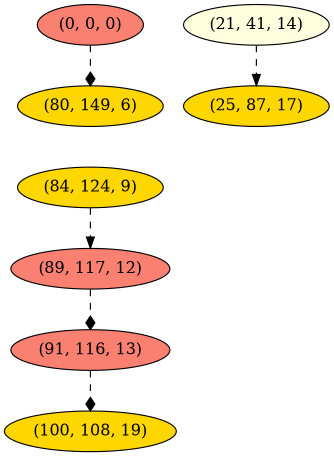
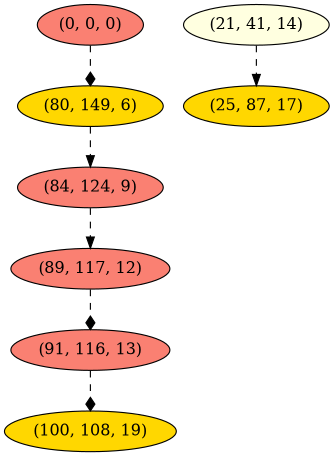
none -> (90, 141)
(90, 187) -> (90, 187)
